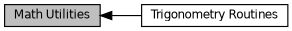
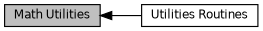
(215, 16) -> (200, 16)
